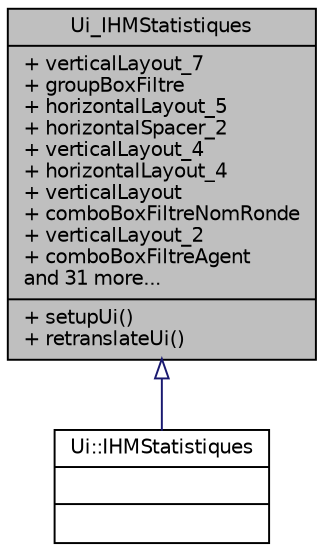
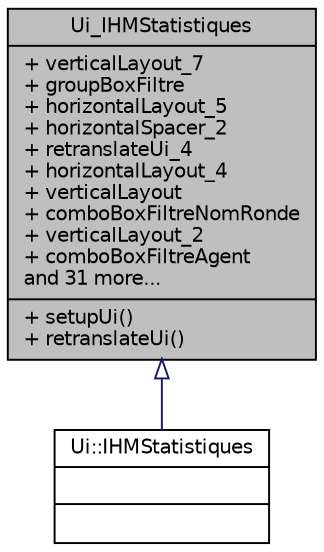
(114, 150) -> (108, 150)
